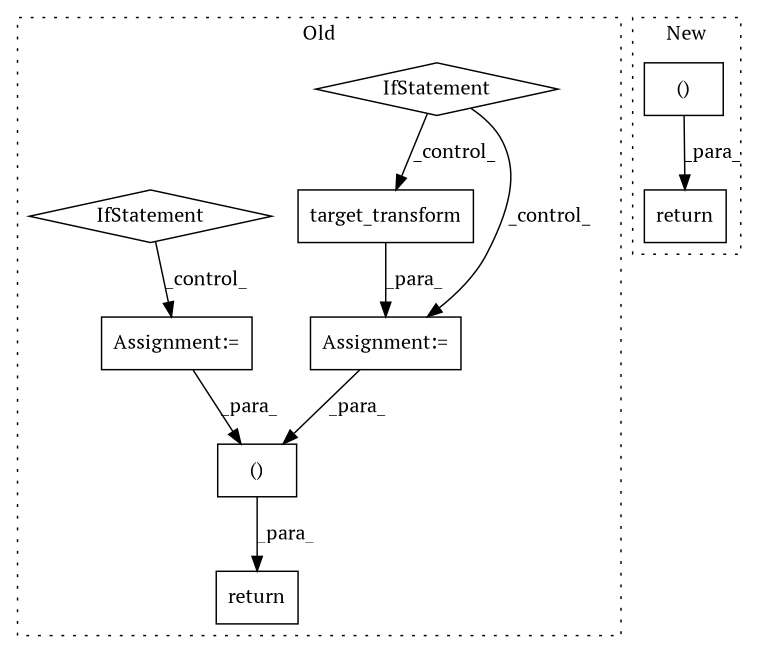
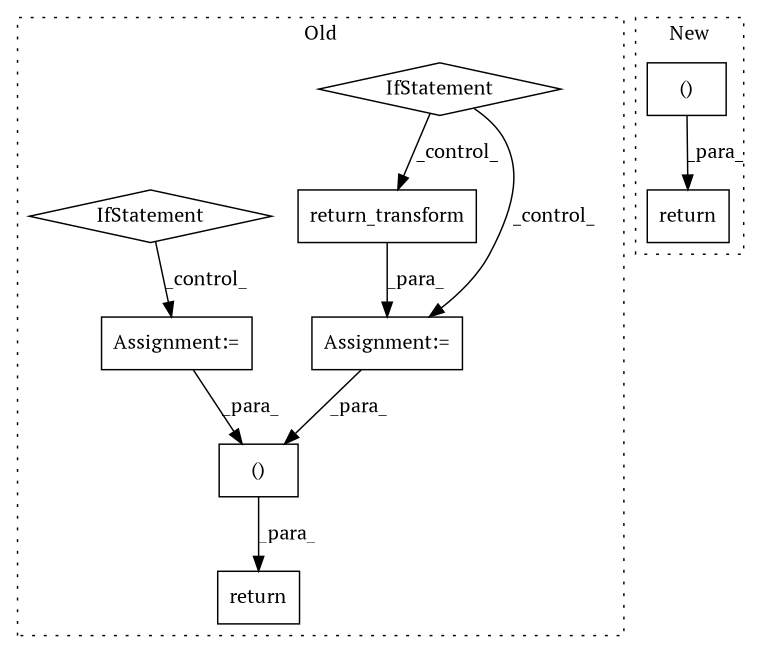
(386, 216) -> (387, 216)
